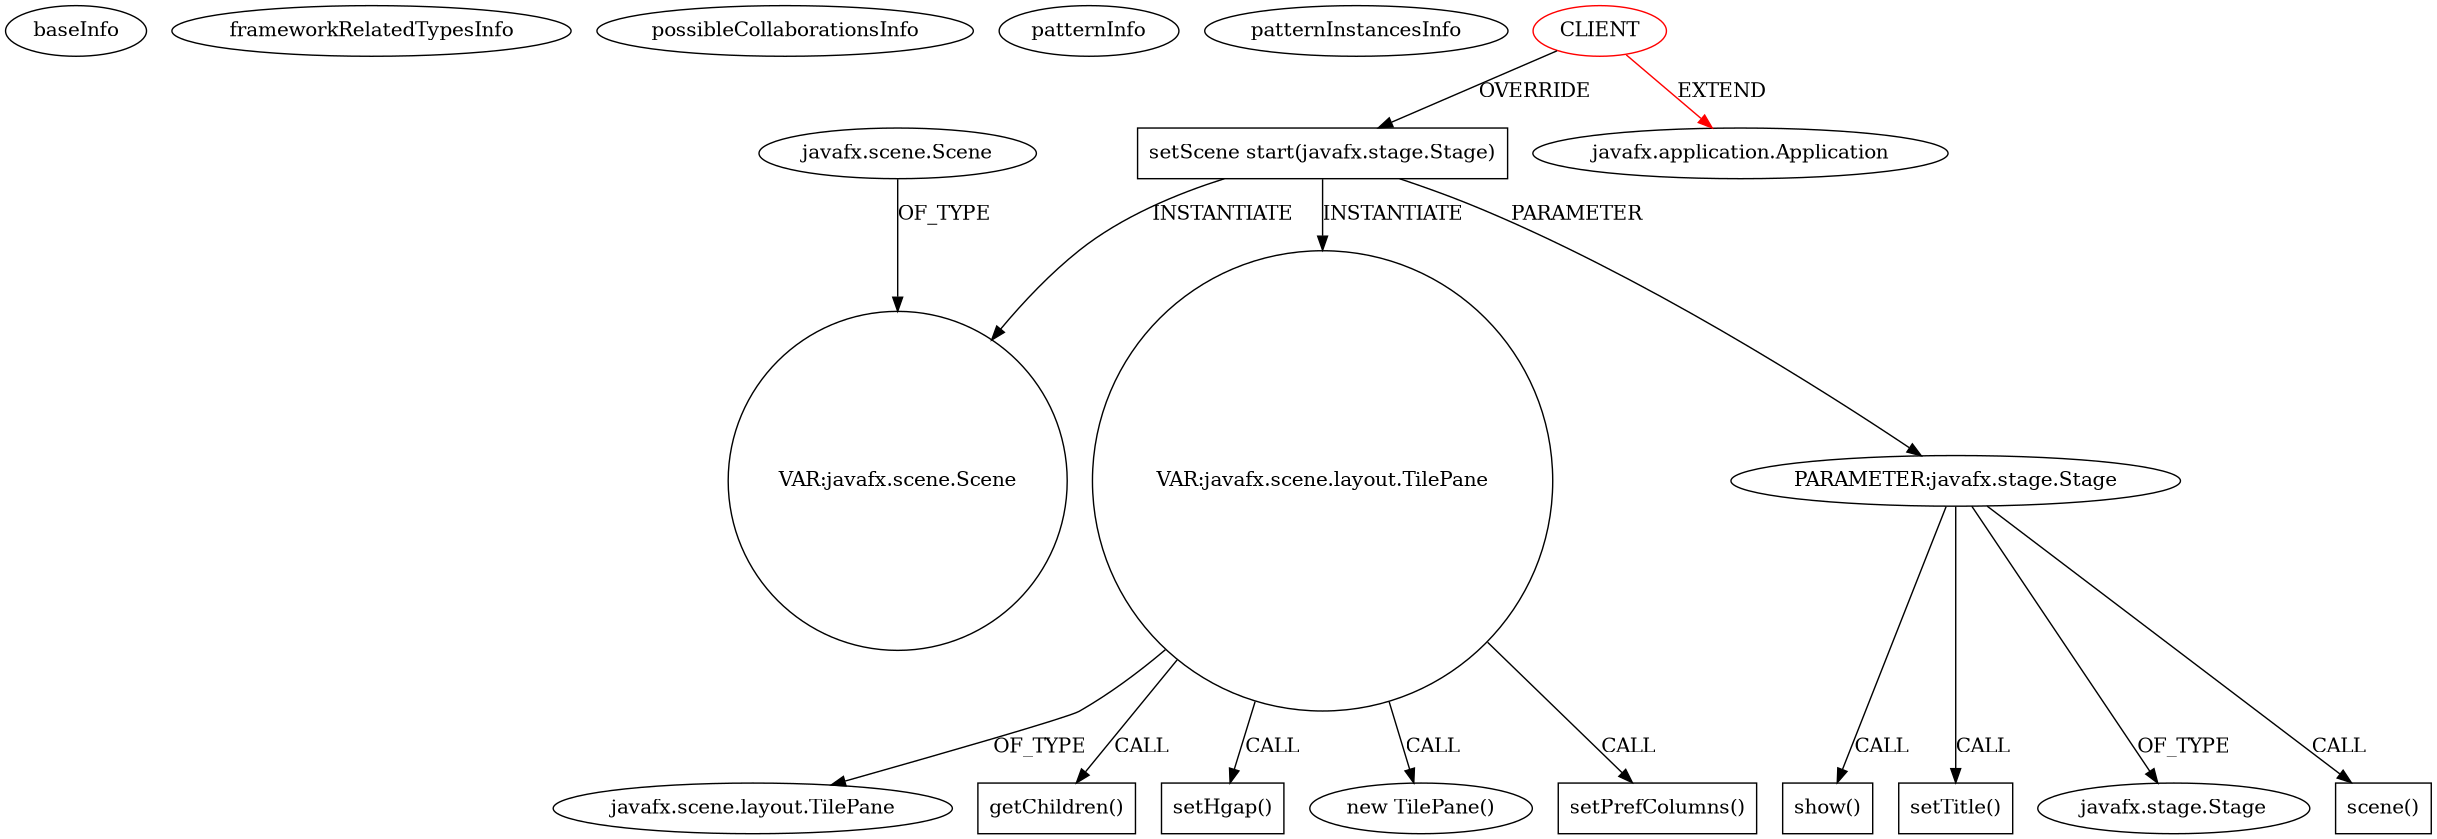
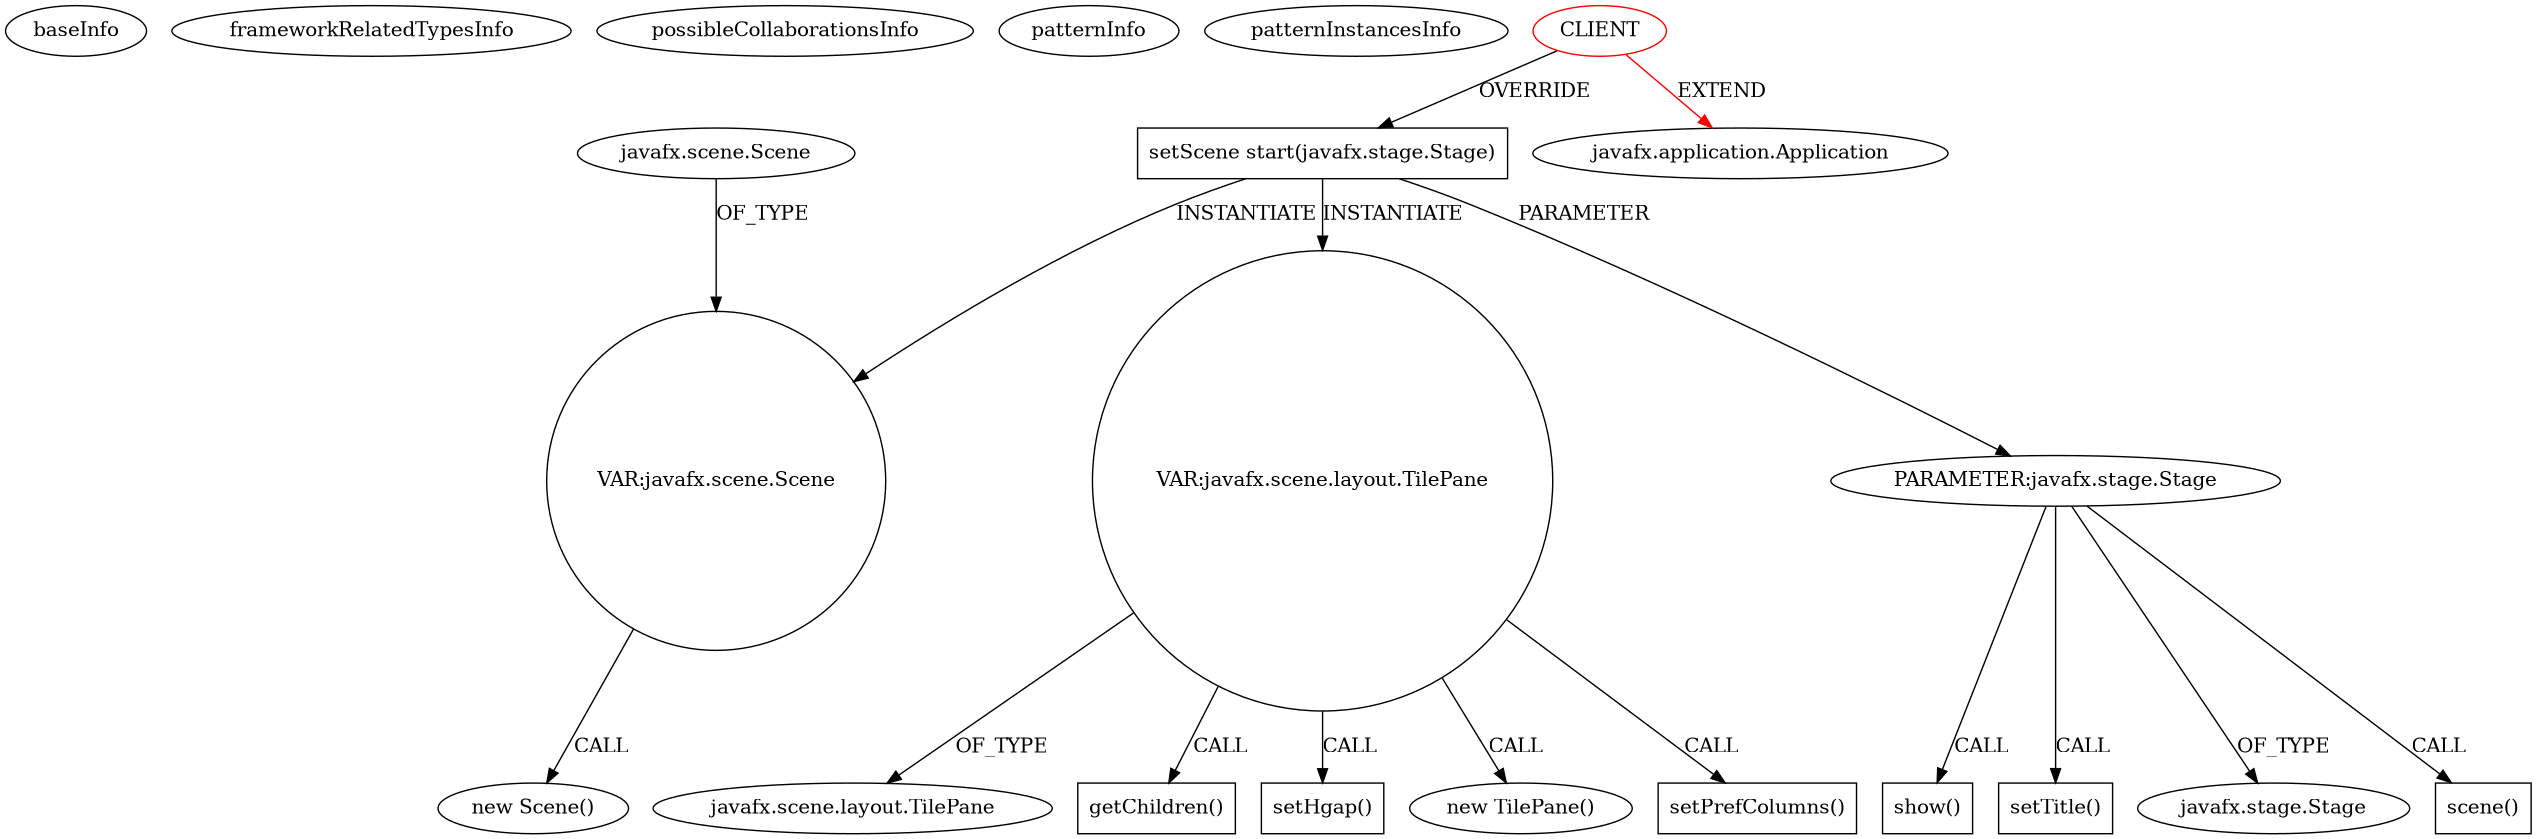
none -> (533, 808)
